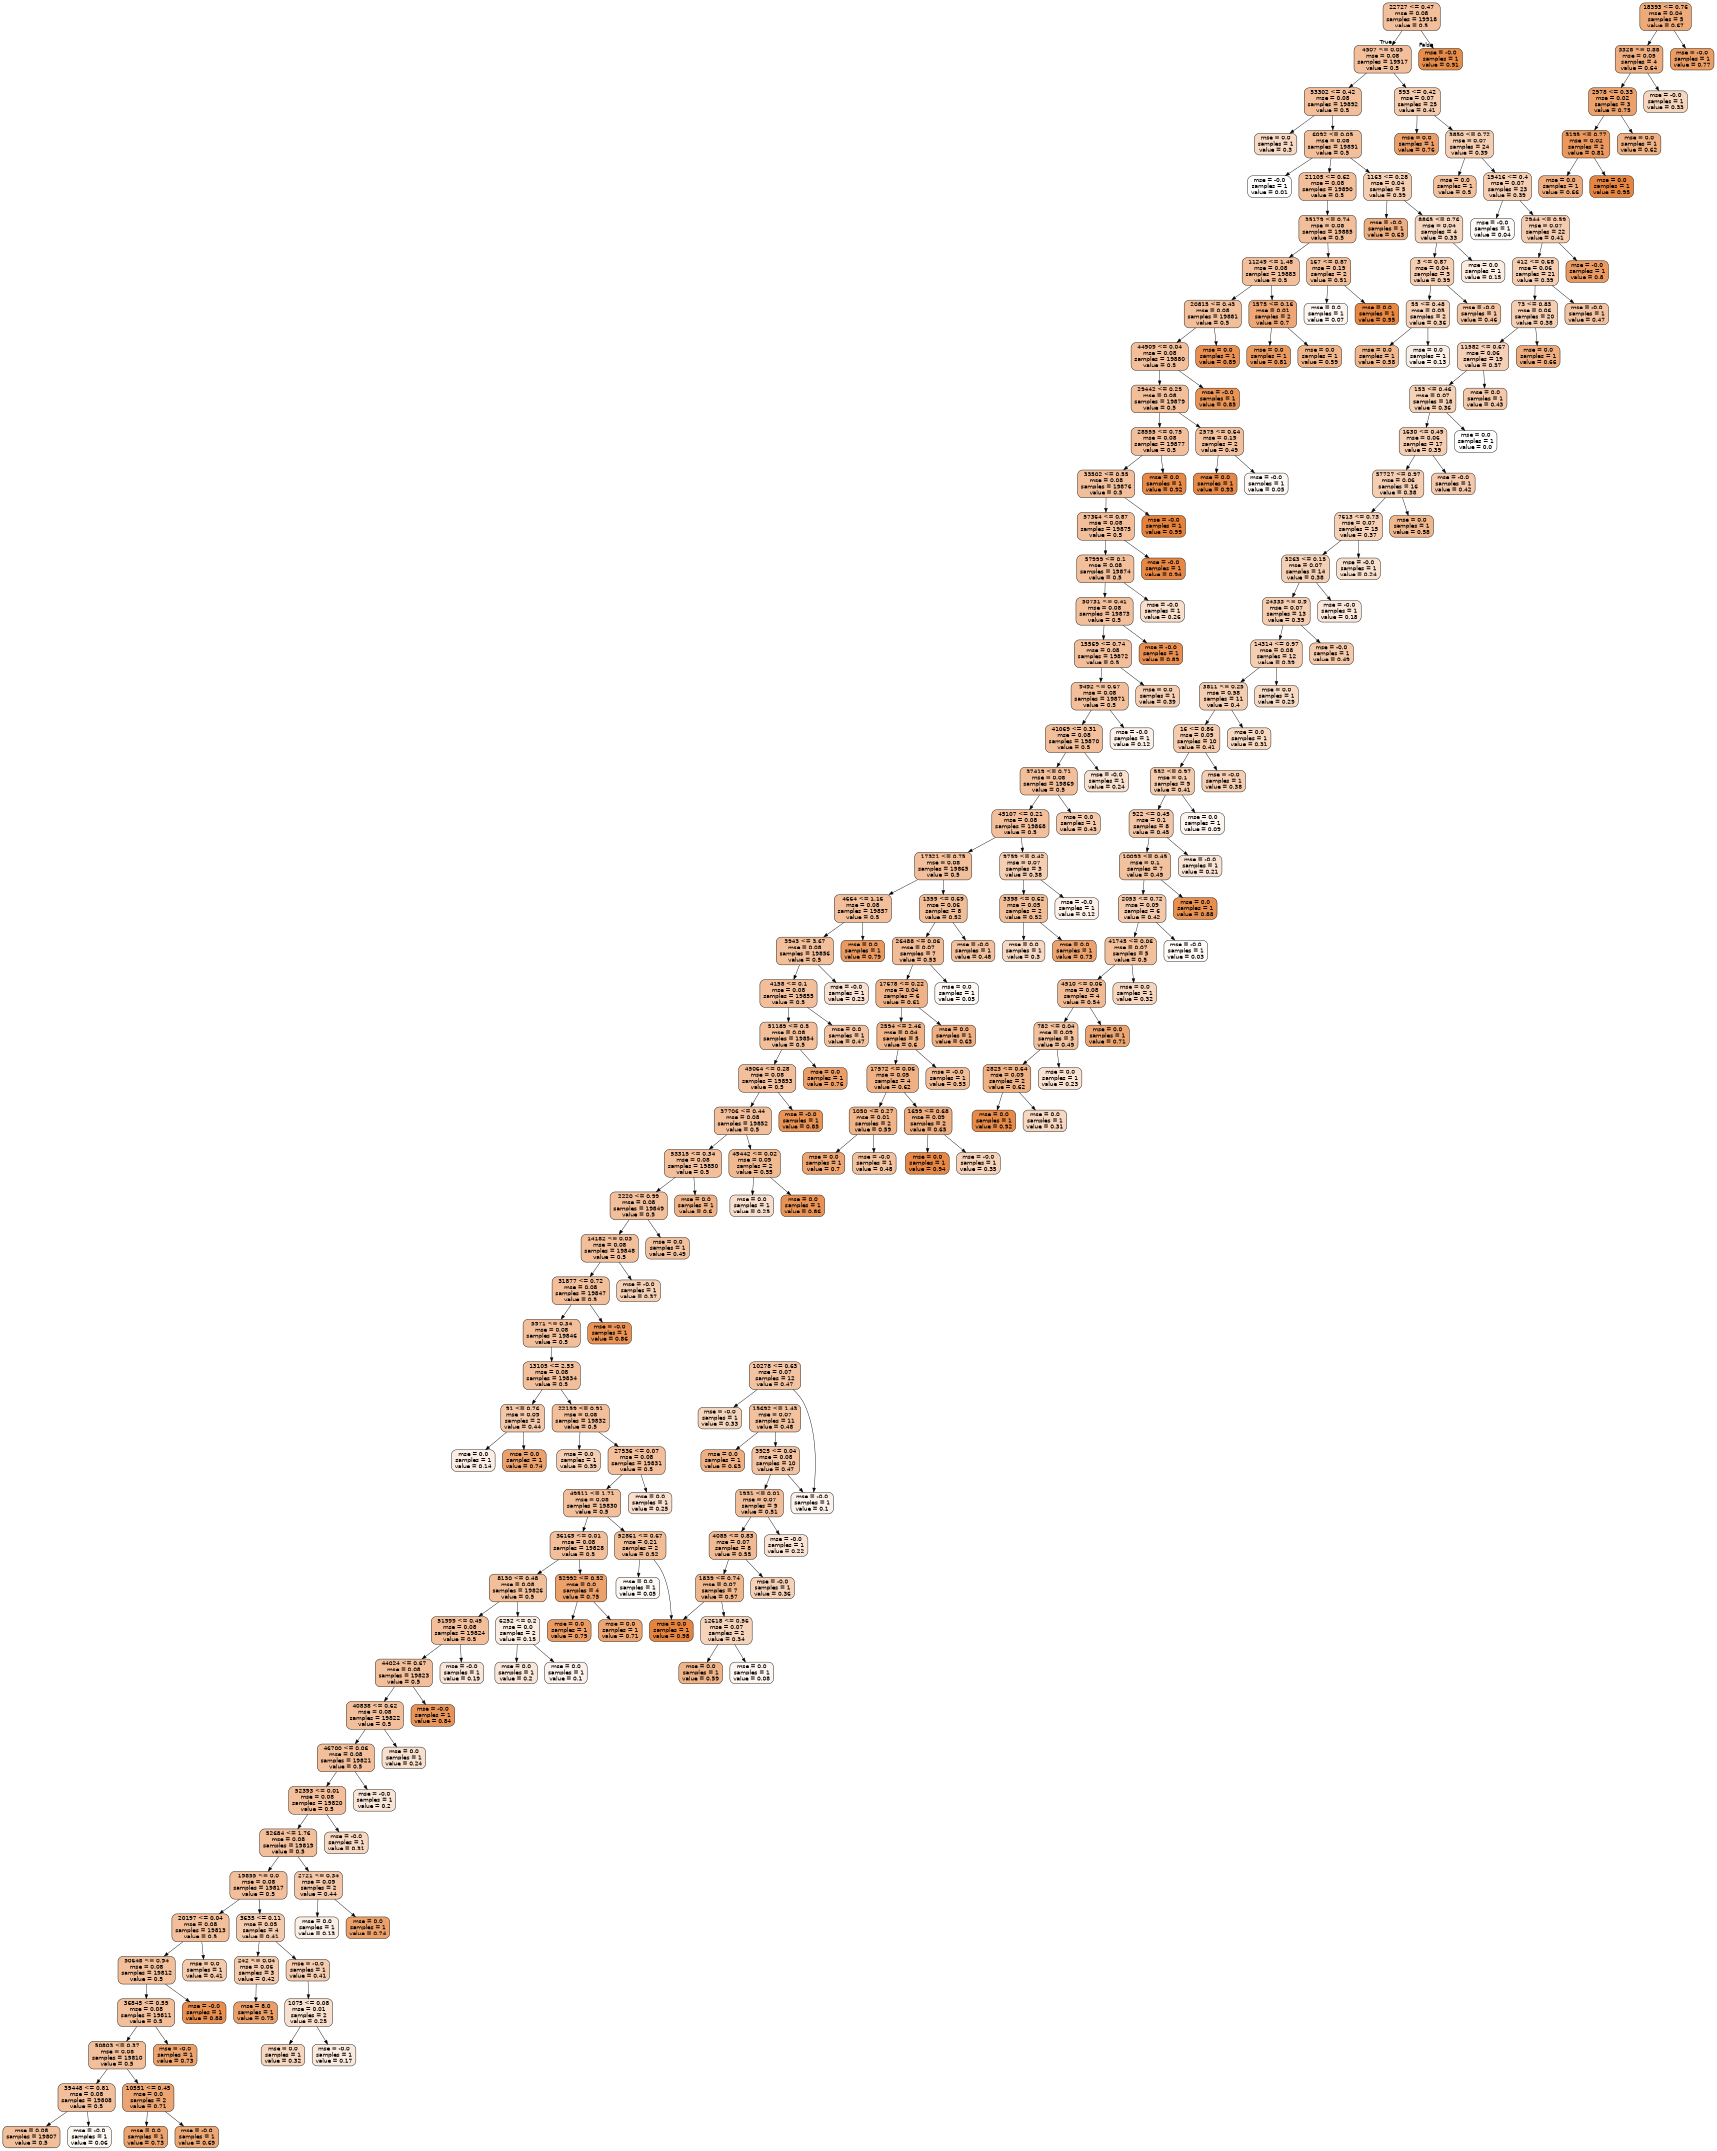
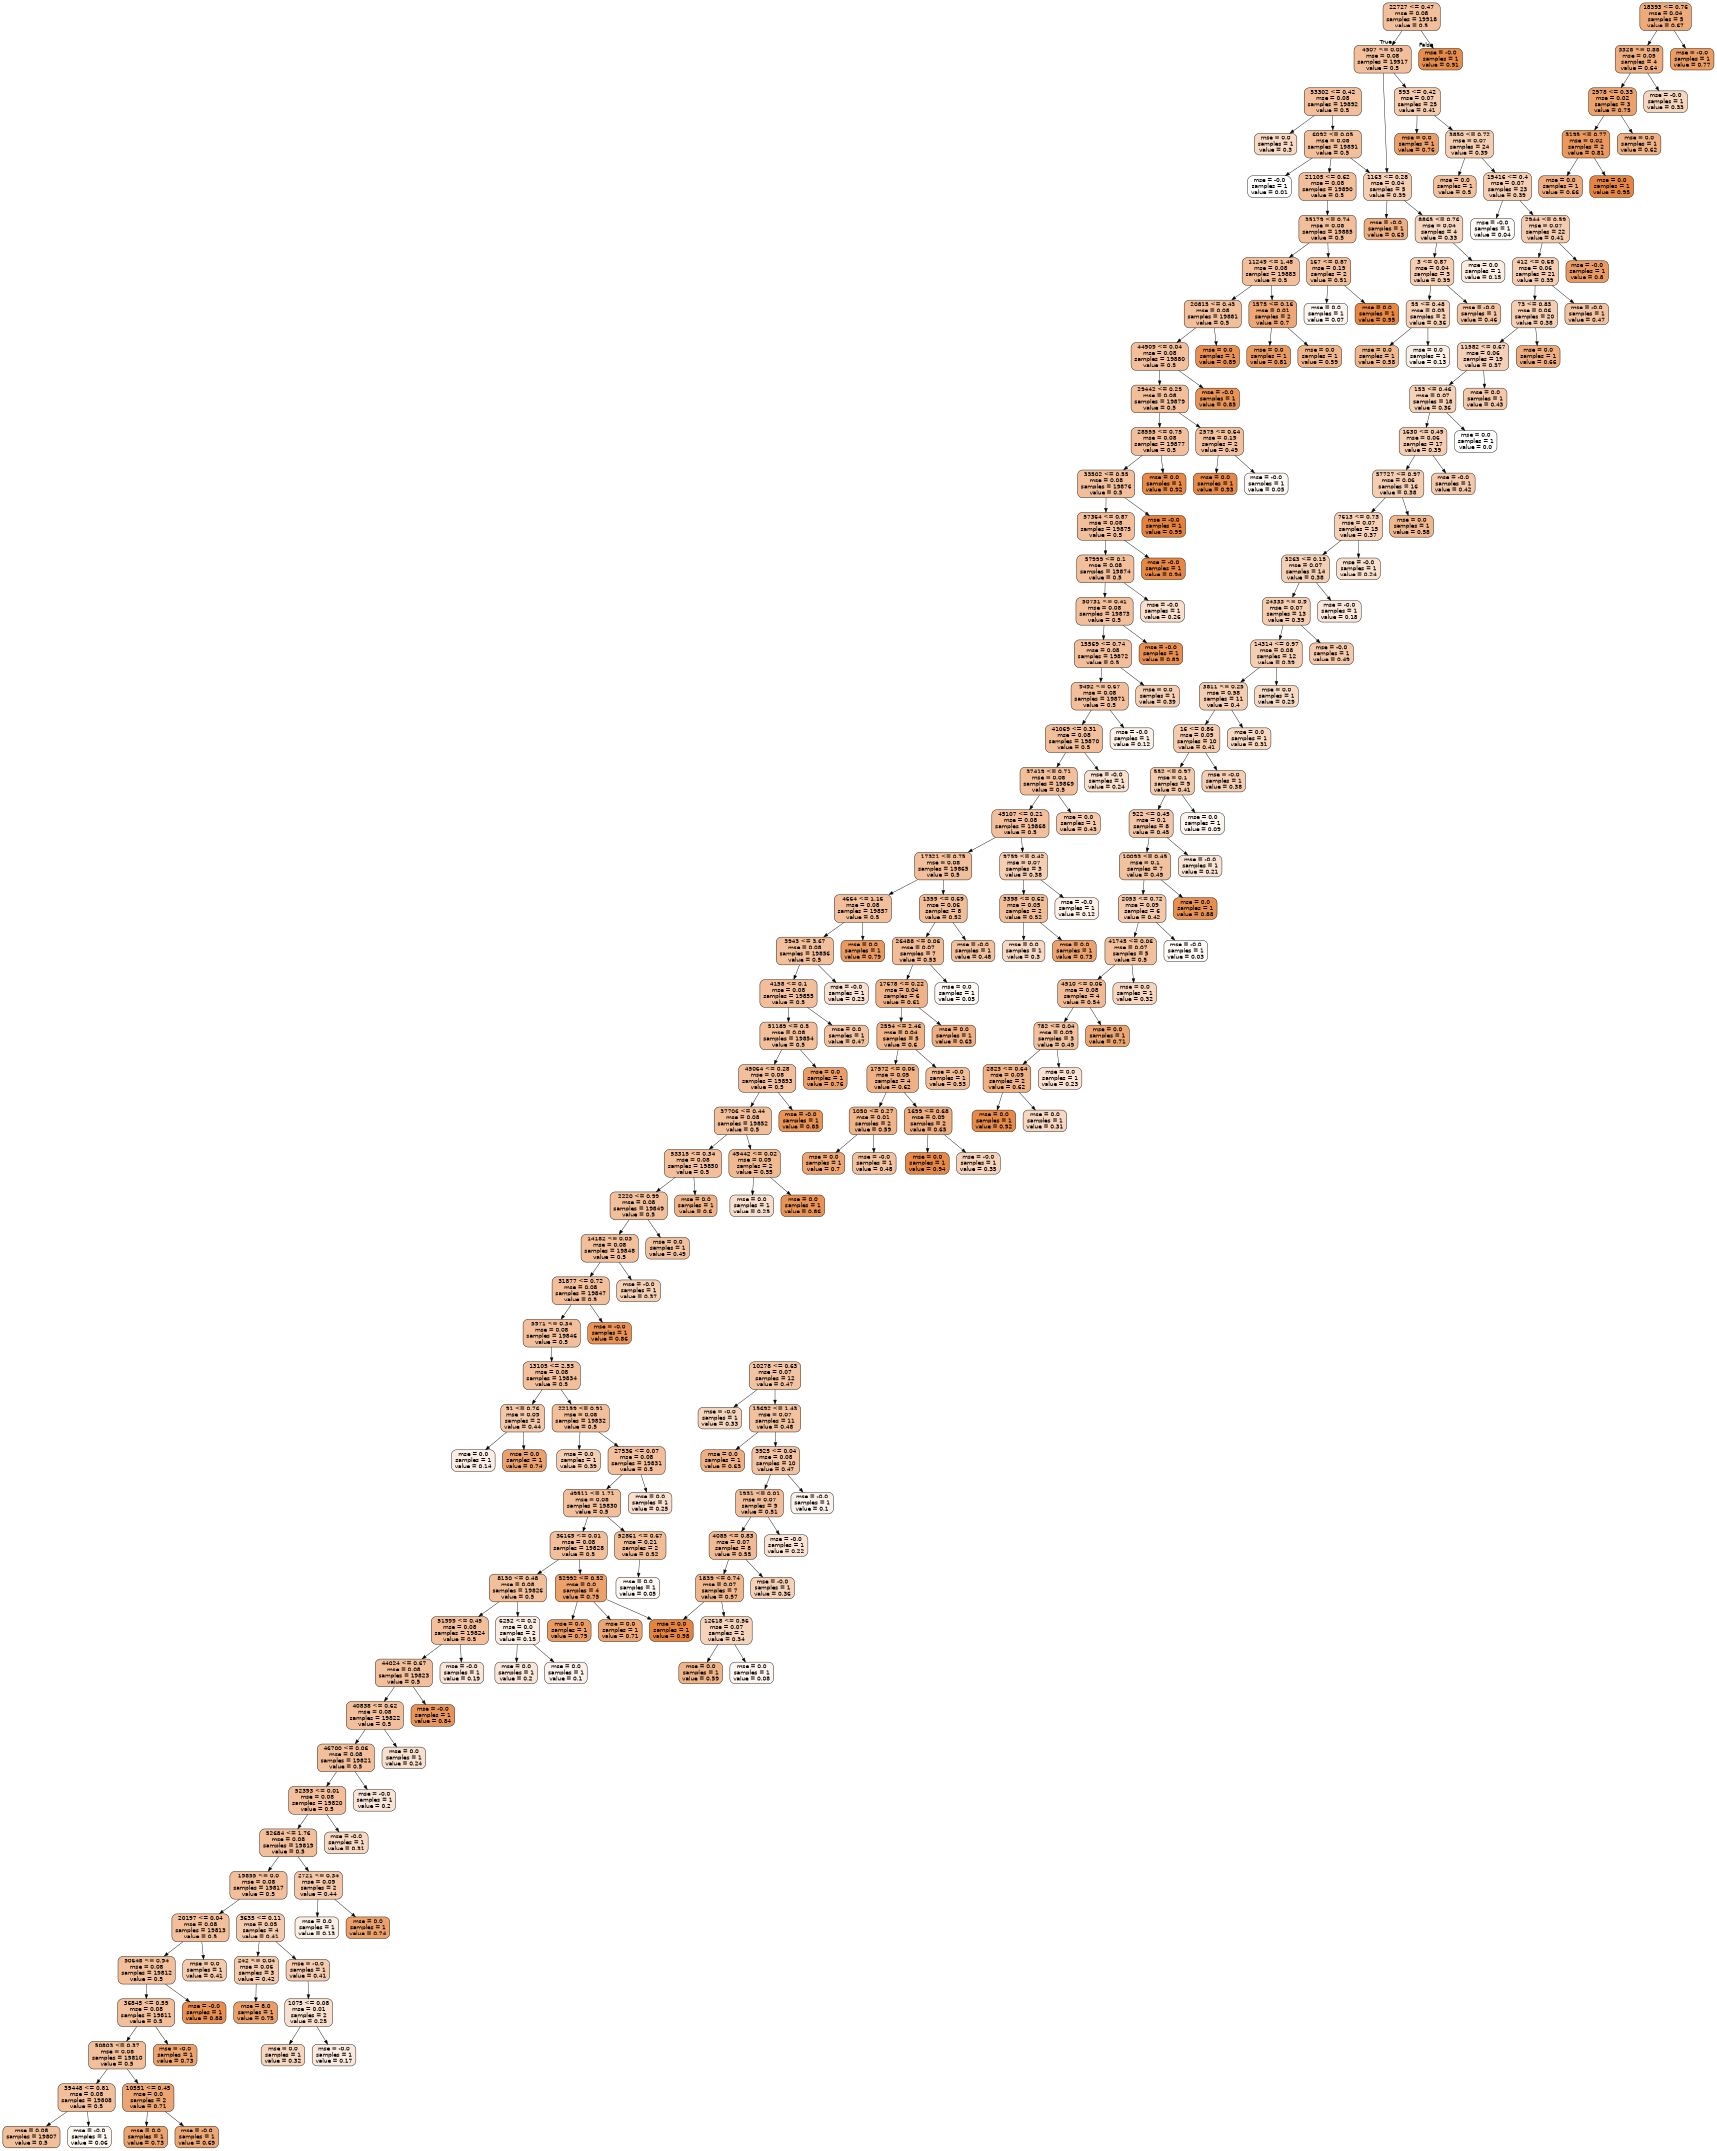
(1359, 79) -> (1385, 121)
(813, 1436) -> (775, 1395)
(667, 1586) -> (627, 1609)
(259, 1904) -> none
